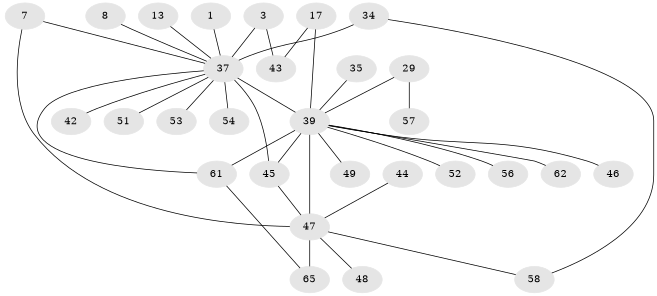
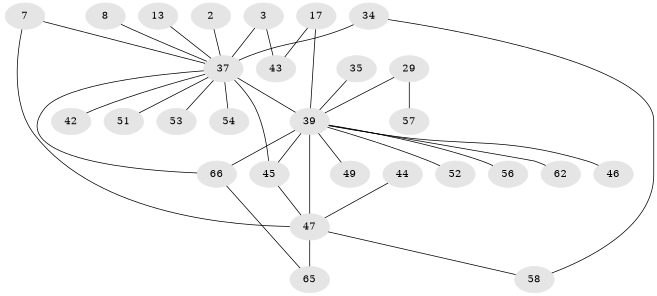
(211, 16) -> (211, 16)
(217, 174) -> (217, 174)
(362, 280) -> none
